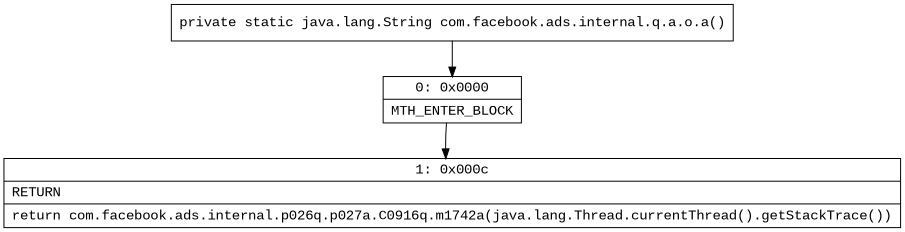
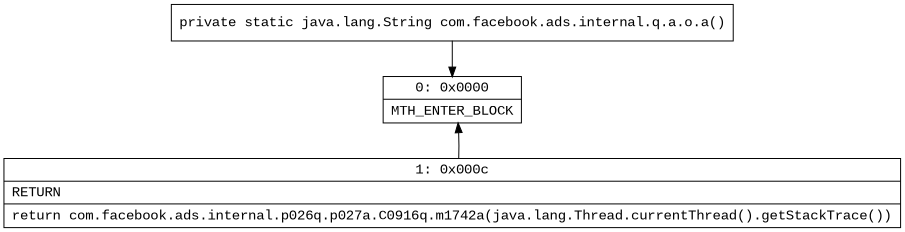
(446, 136) -> (459, 146)
